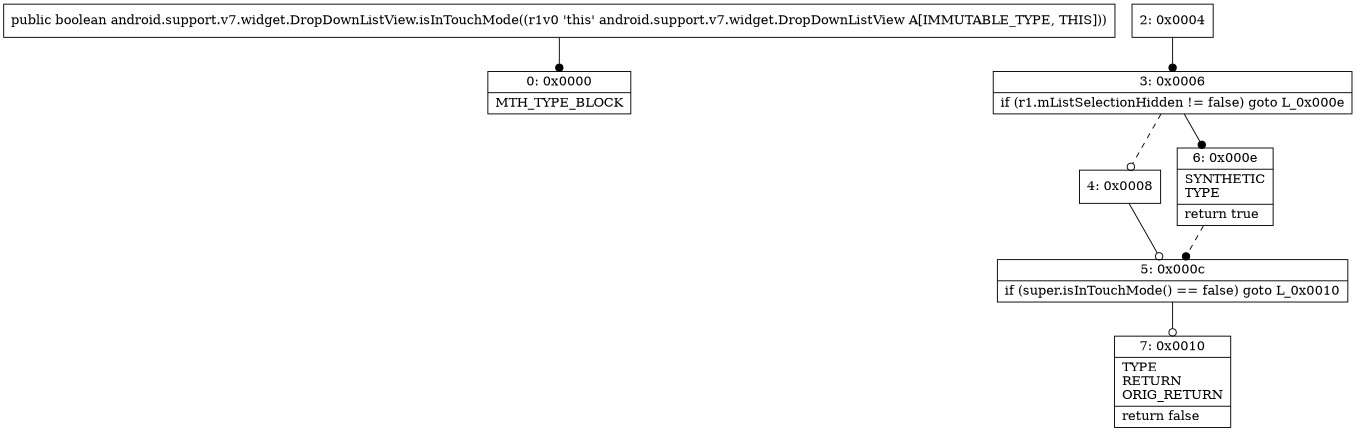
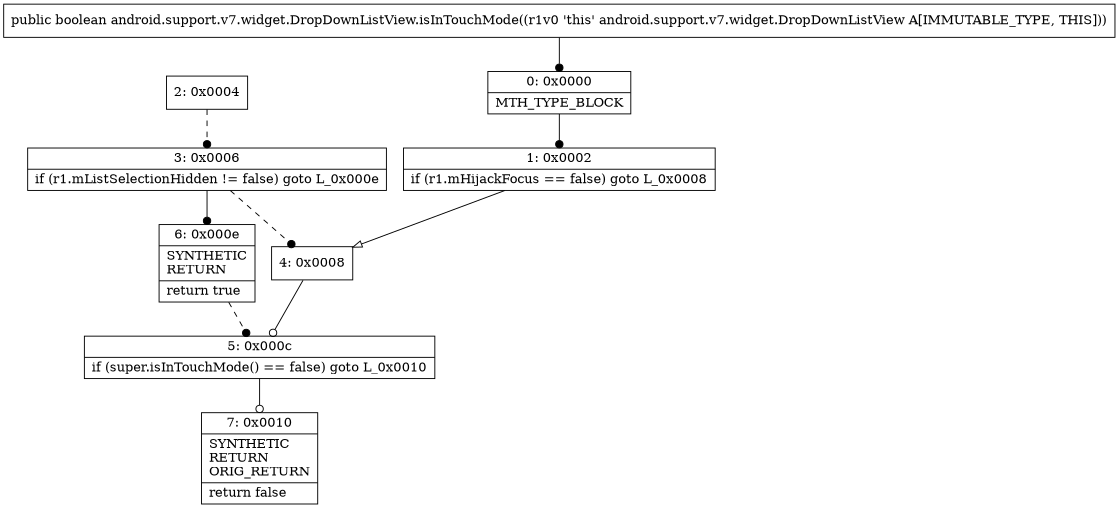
(1173, 51) -> (207, 125)
(1147, 139) -> (259, 216)
none -> (559, 169)
(1203, 193) -> (196, 270)
(1140, 368) -> (249, 444)
